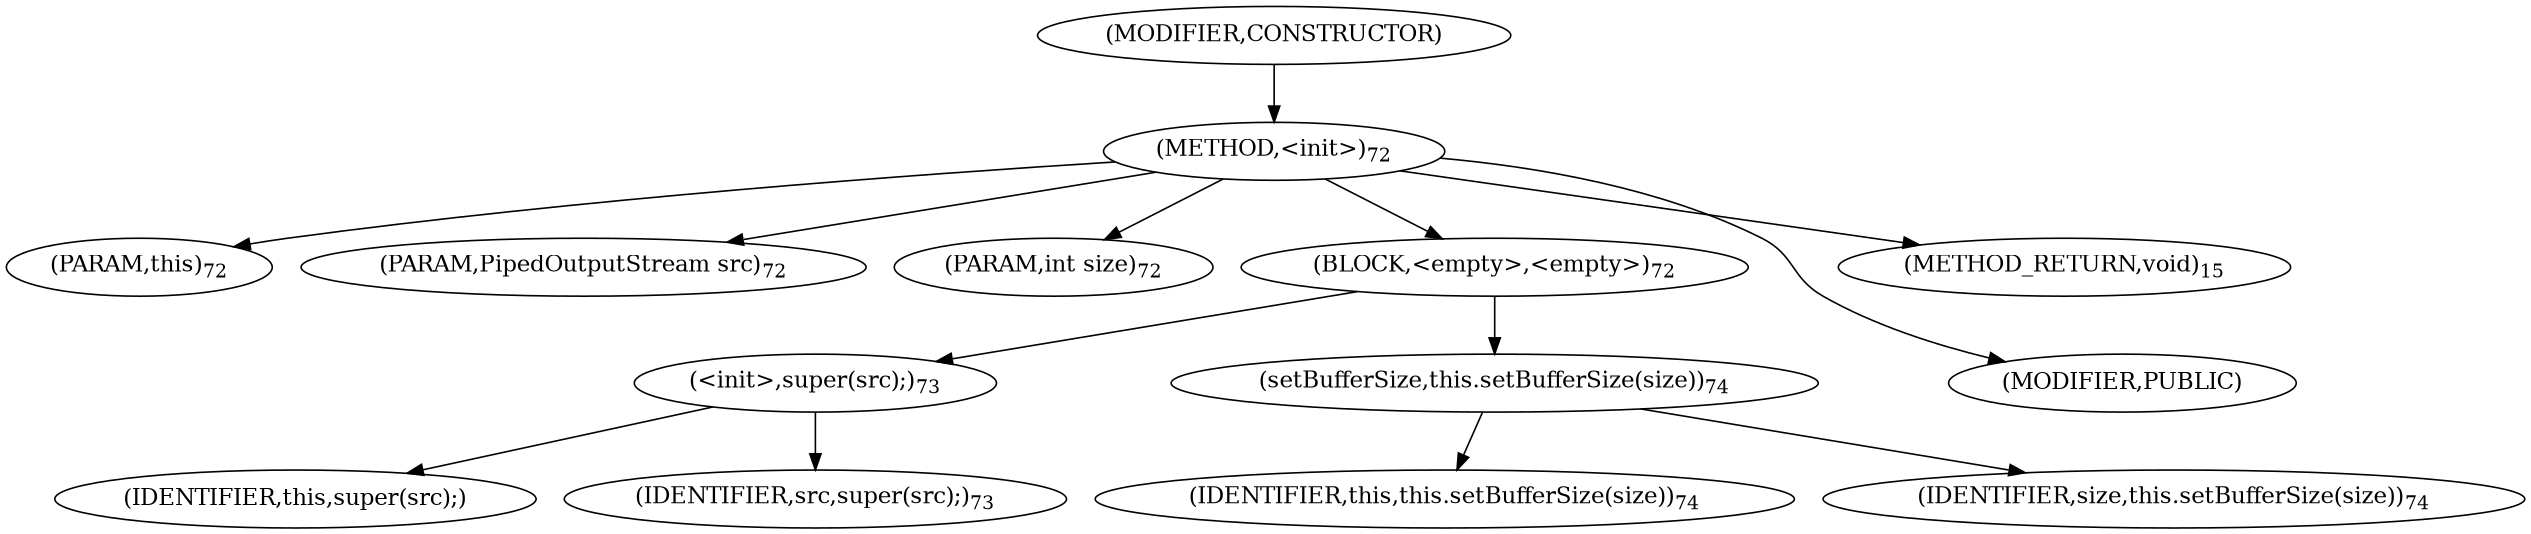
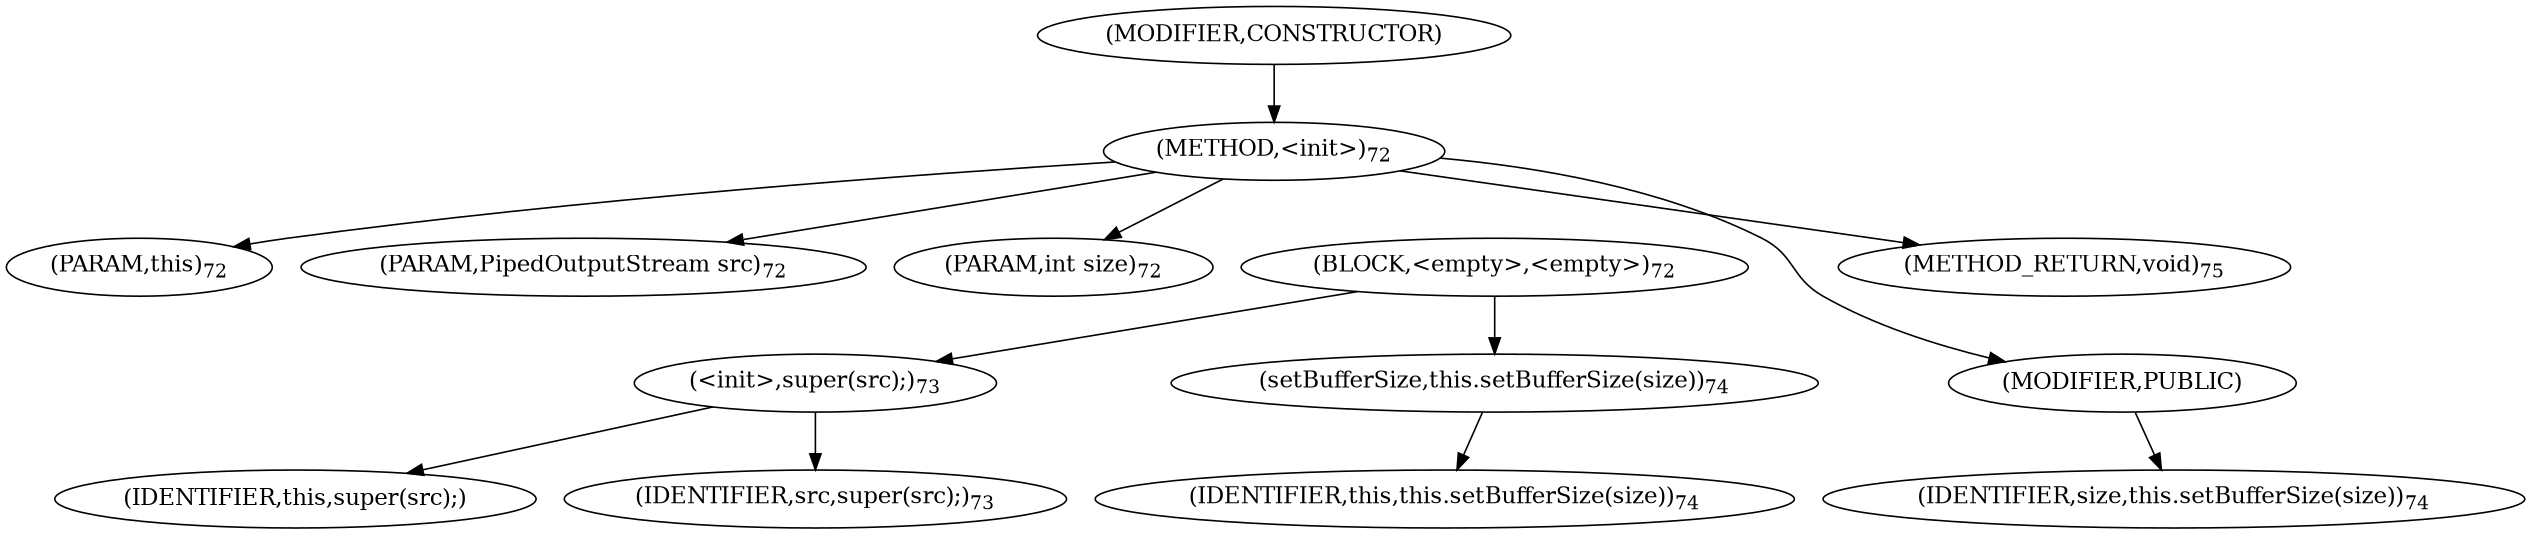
(1376, 205) -> none
(2213, 265) -> (2213, 265)
(1825, 439) -> (2145, 434)
